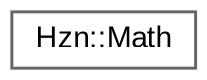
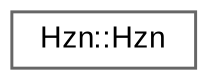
(104, 40) -> (104, 40)
